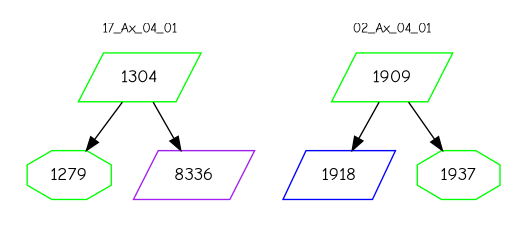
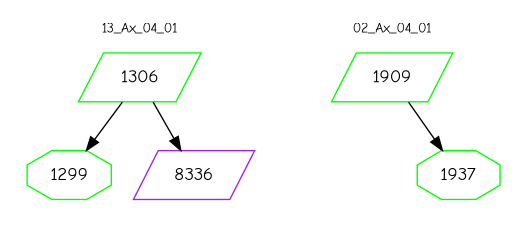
(140, 29) -> (140, 29)
(140, 77) -> (140, 77)
(69, 175) -> (69, 175)
(339, 175) -> none
